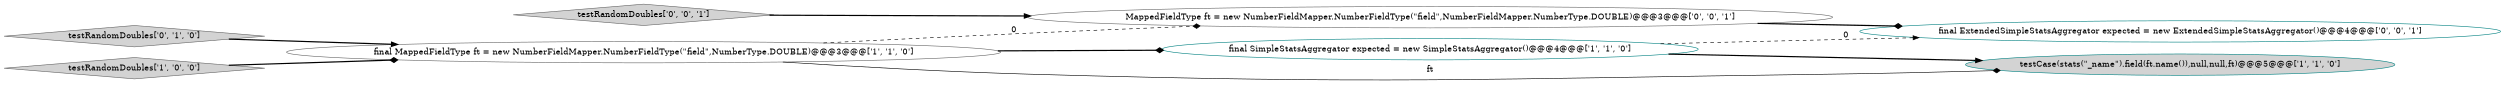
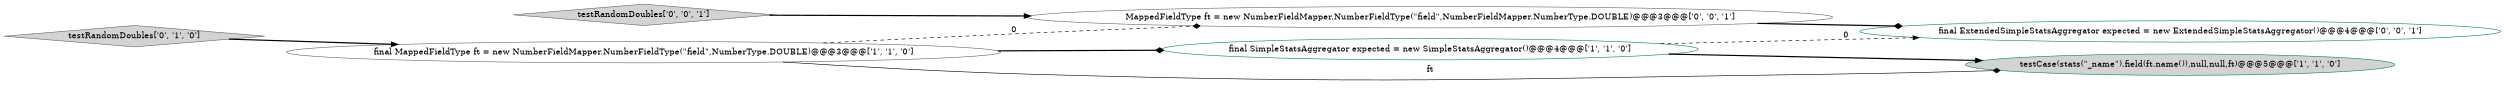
(134, 68) -> none
